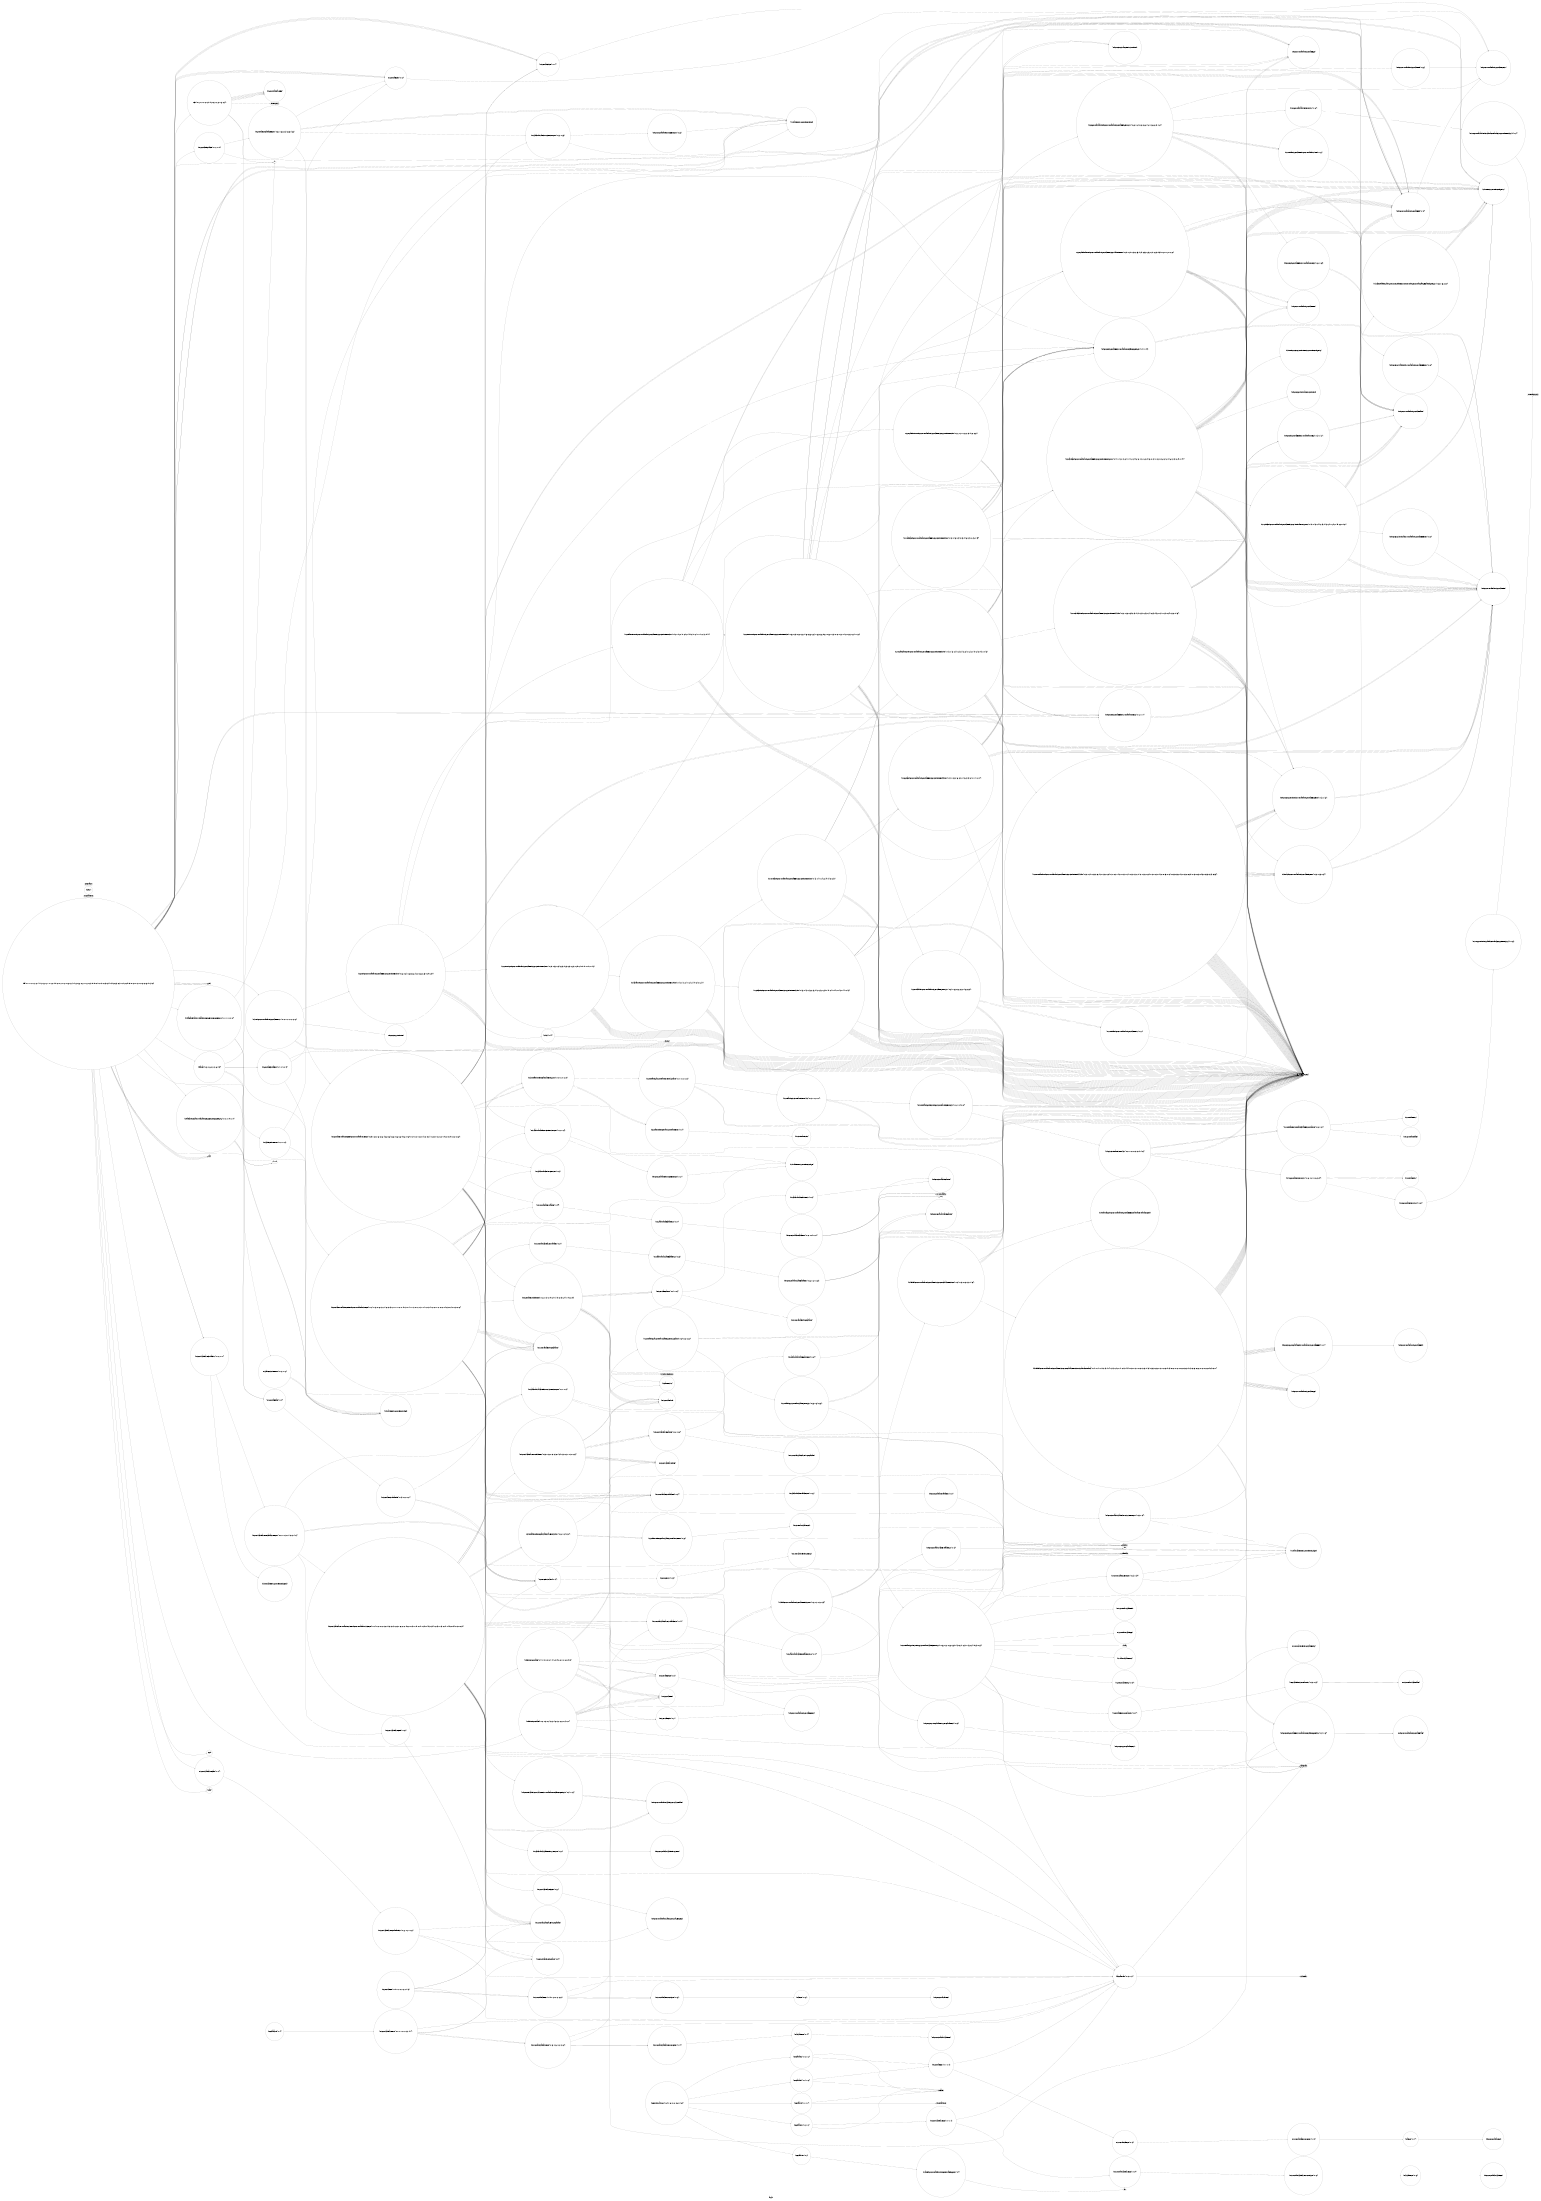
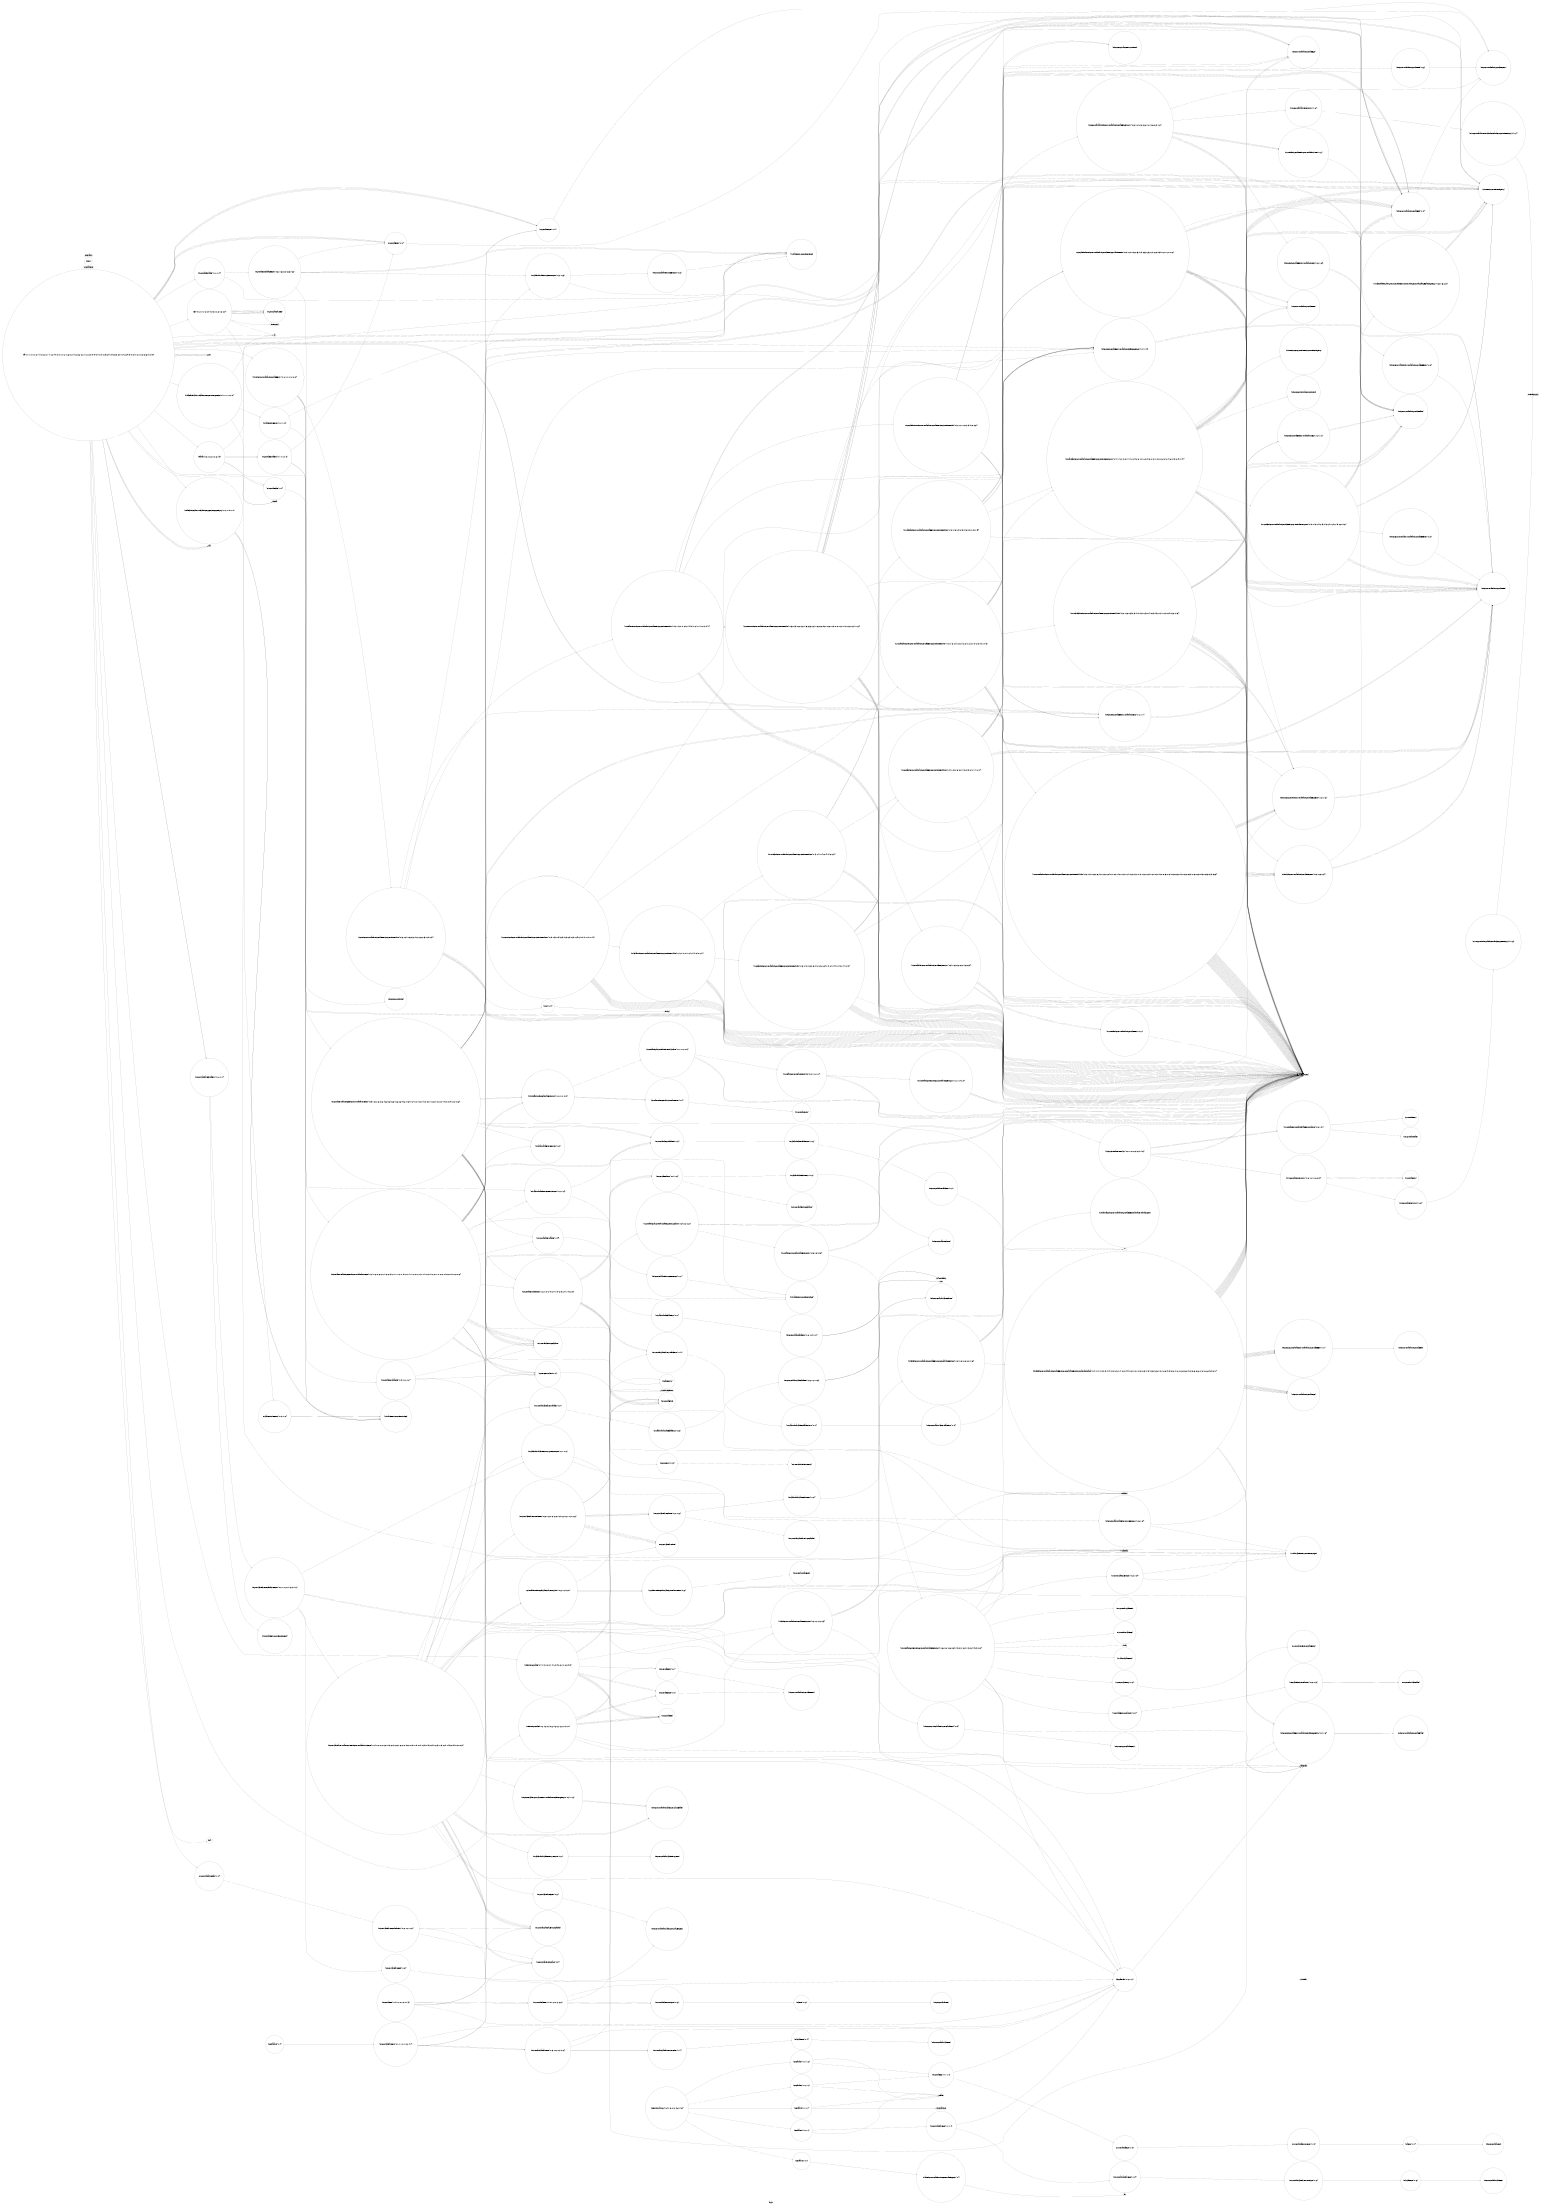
(209, 1790) -> none
